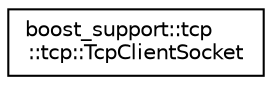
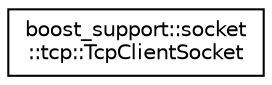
(136, 43) -> (136, 43)
